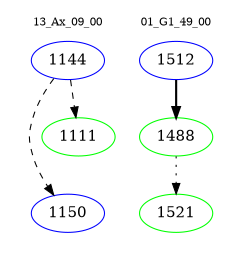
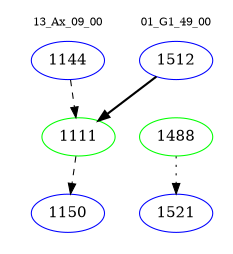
(176, 93) -> (138, 91)
(30, 132) -> (74, 170)
(176, 213) -> (176, 213)
